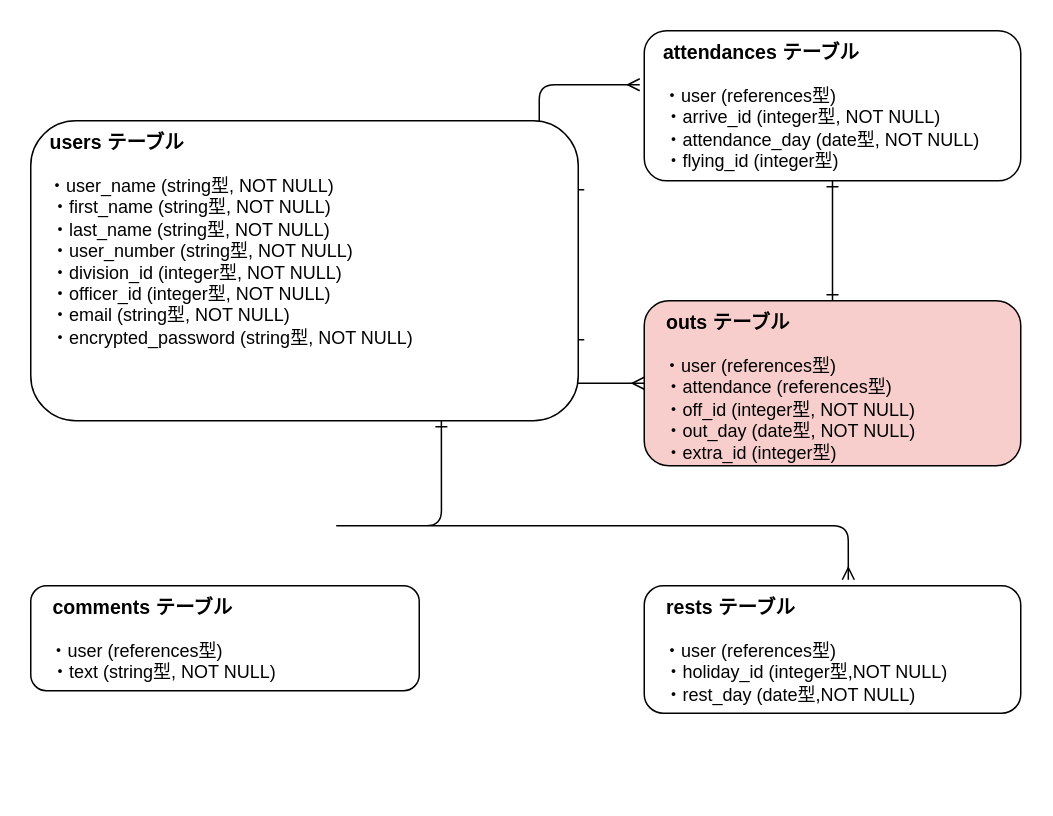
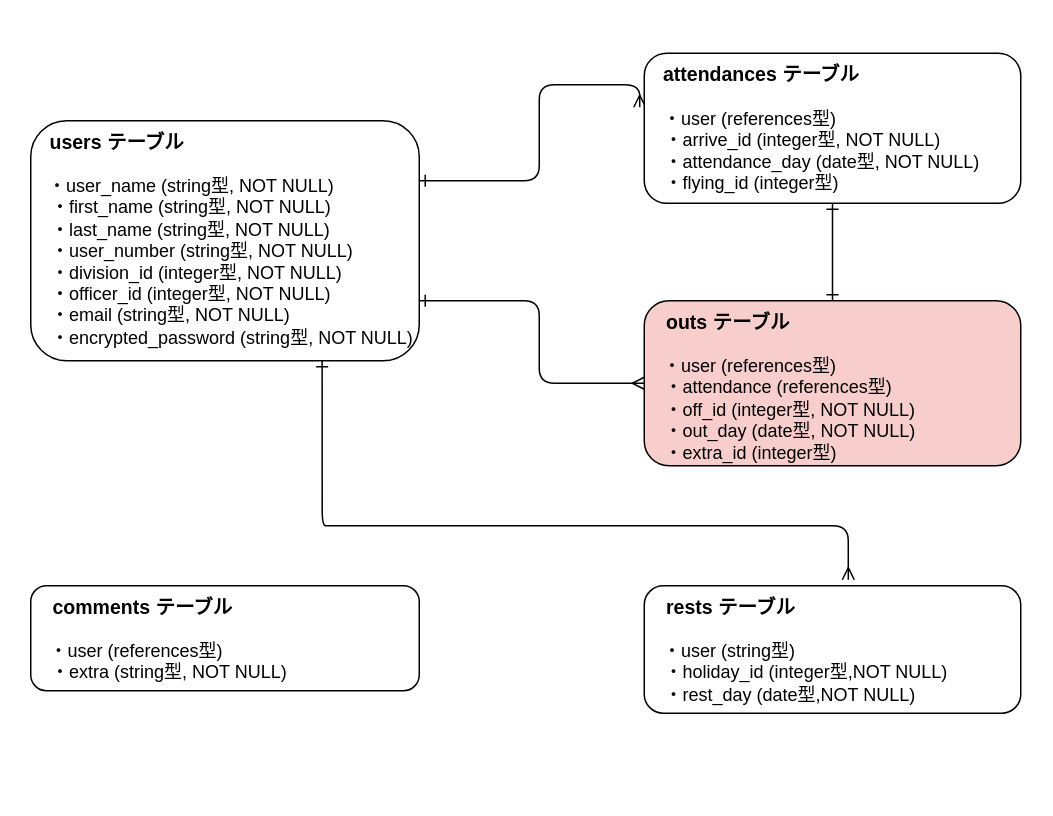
(833, 106) -> (833, 128)
(305, 271) -> (225, 241)
(158, 629) -> (163, 629)
(797, 639) -> (797, 639)
